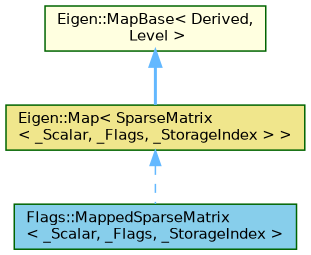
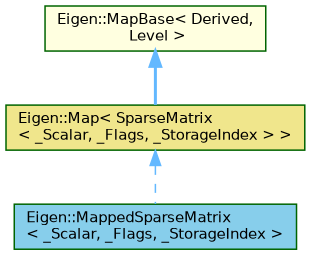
(155, 227) -> (155, 227)
